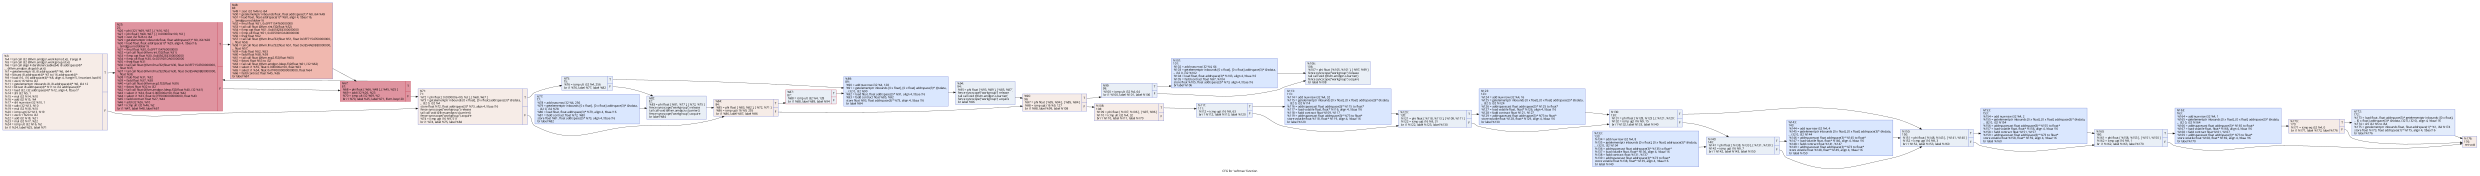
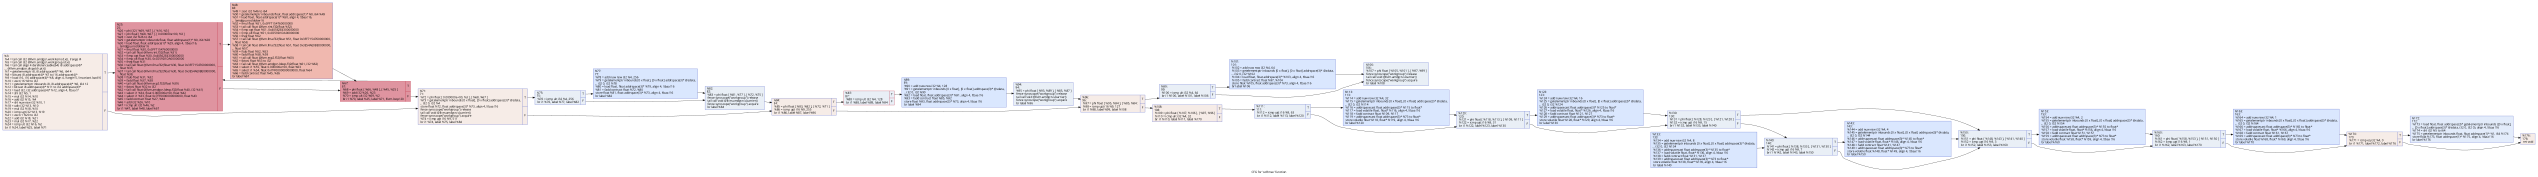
(727, 82) -> (588, 94)
(2313, 146) -> (2285, 153)
